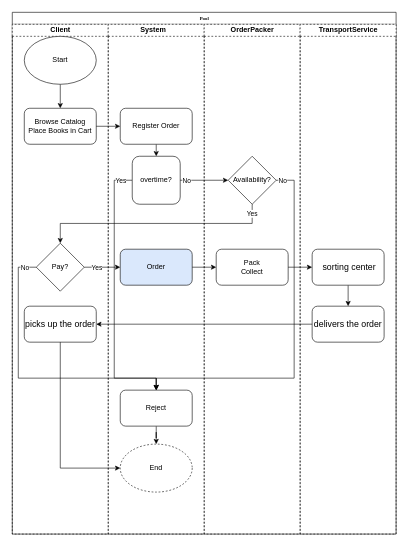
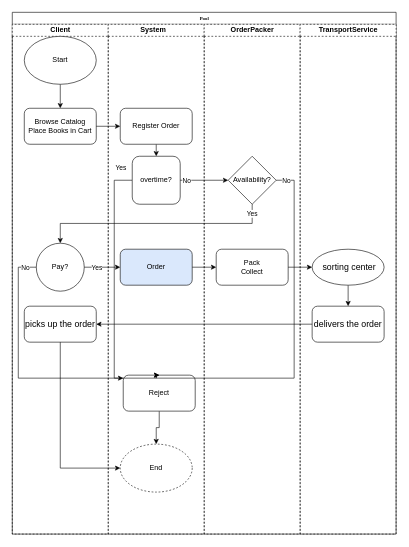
(60, 267) -> (60, 267)
(348, 267) -> (348, 267)
(156, 408) -> (159, 393)
